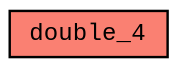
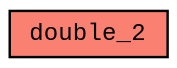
(89, 34) -> (89, 34)
